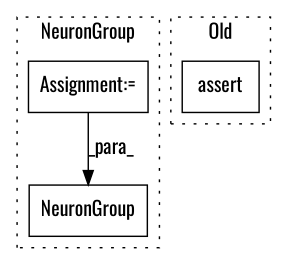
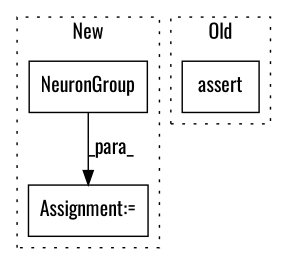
(88, 33) -> (88, 33)
(88, 142) -> (88, 142)
